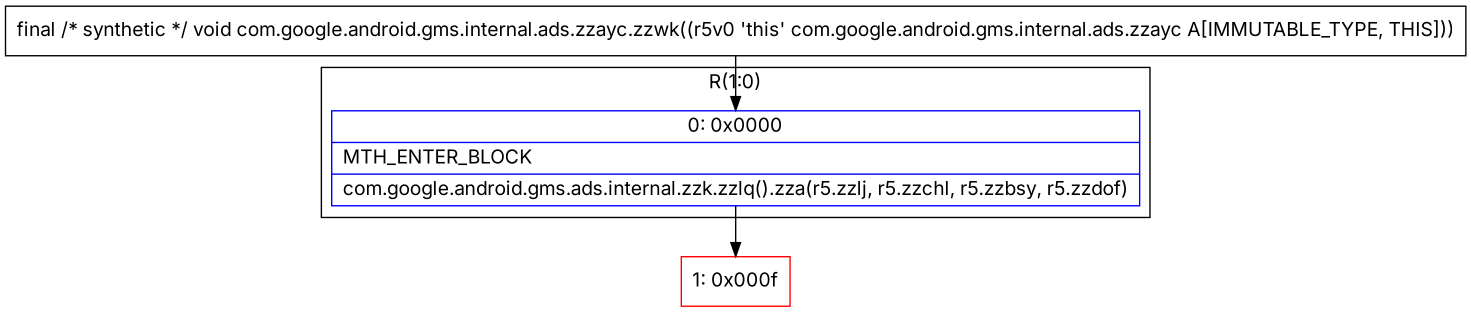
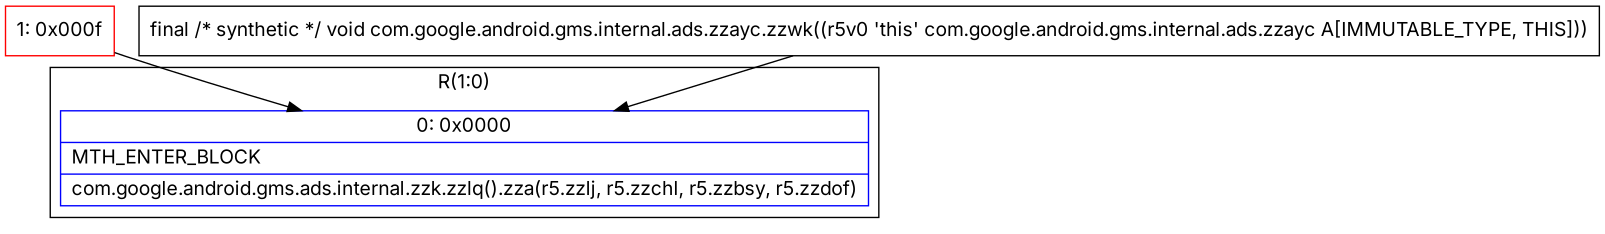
(736, 226) -> (201, 80)
